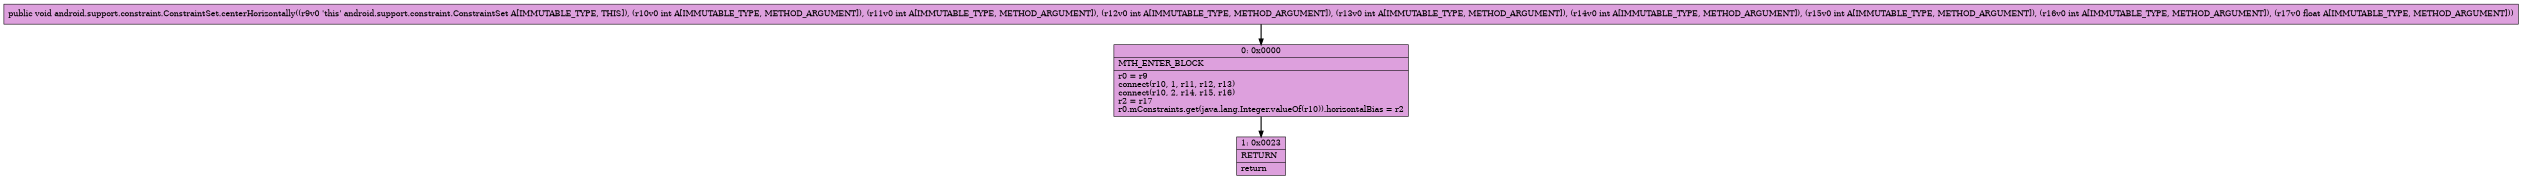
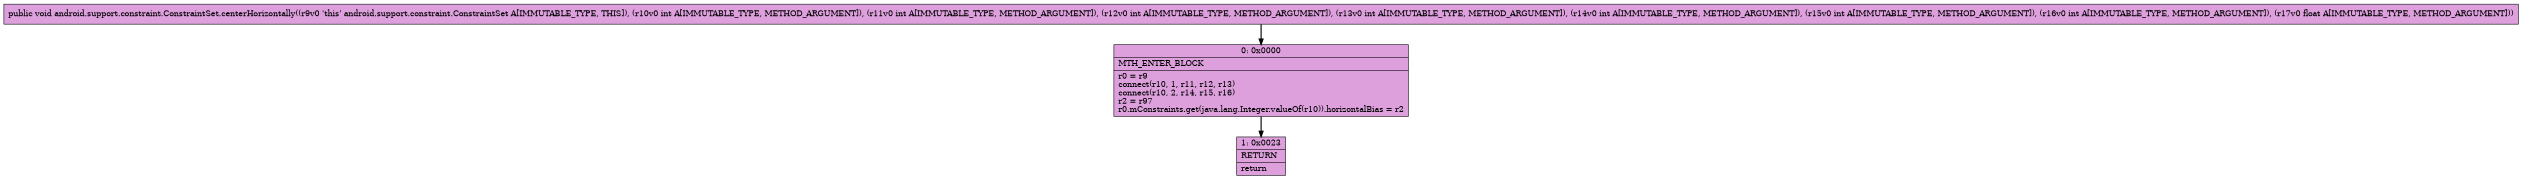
(1136, 101) -> (1136, 101)
